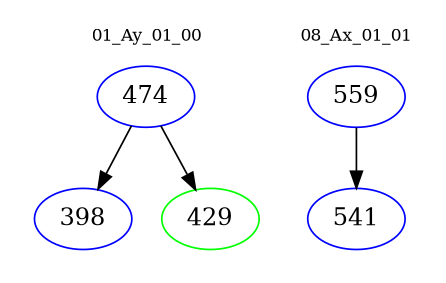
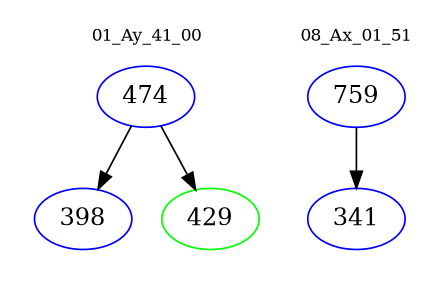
(147, 36) -> (147, 36)
(356, 36) -> (356, 36)
(356, 97) -> (356, 97)
(356, 219) -> (356, 219)
